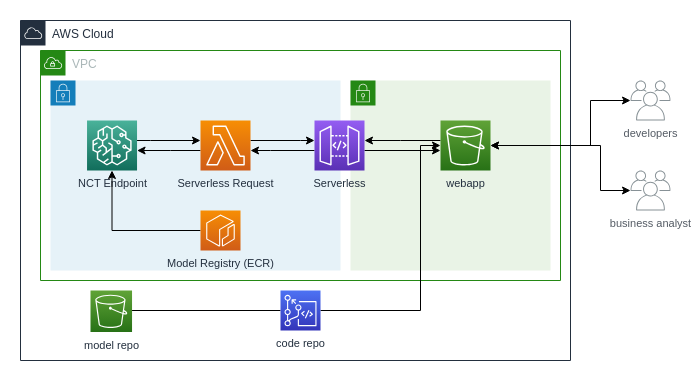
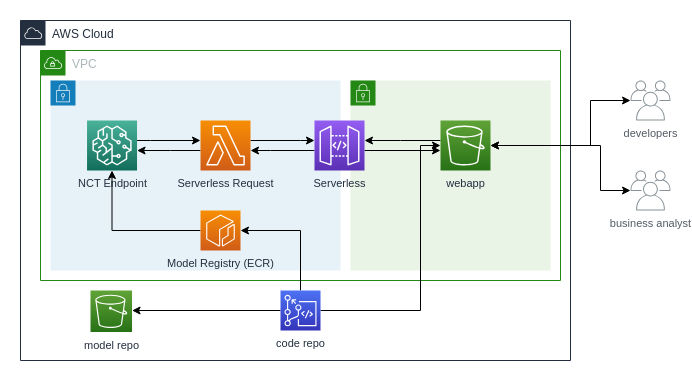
none -> (301, 235)
(137, 311) -> (140, 311)
